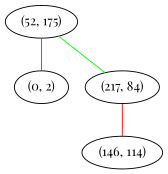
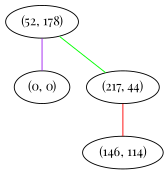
(41, 22) -> (42, 22)
(41, 87) -> (42, 87)
(122, 87) -> (123, 87)
